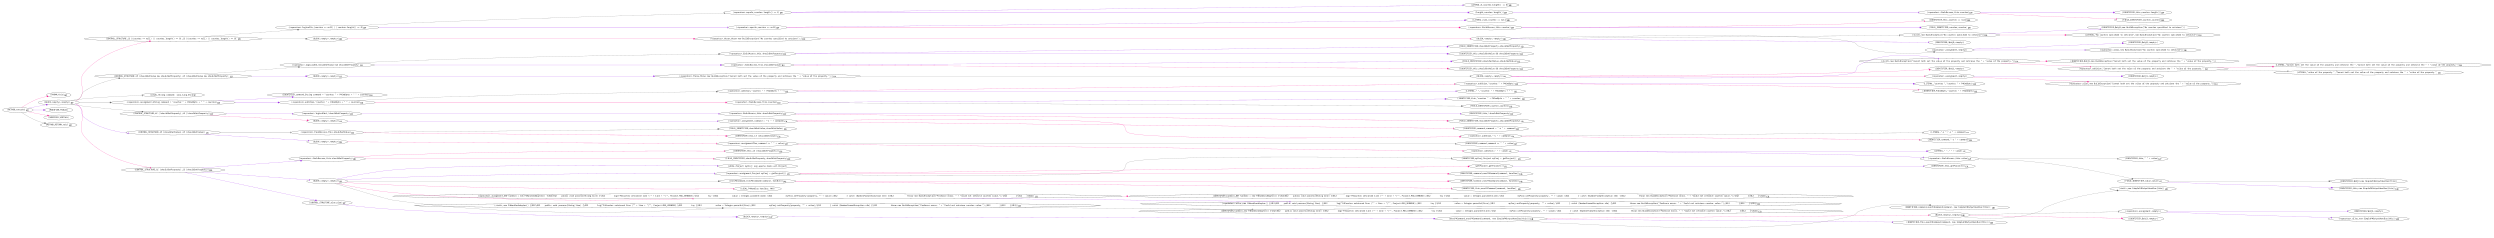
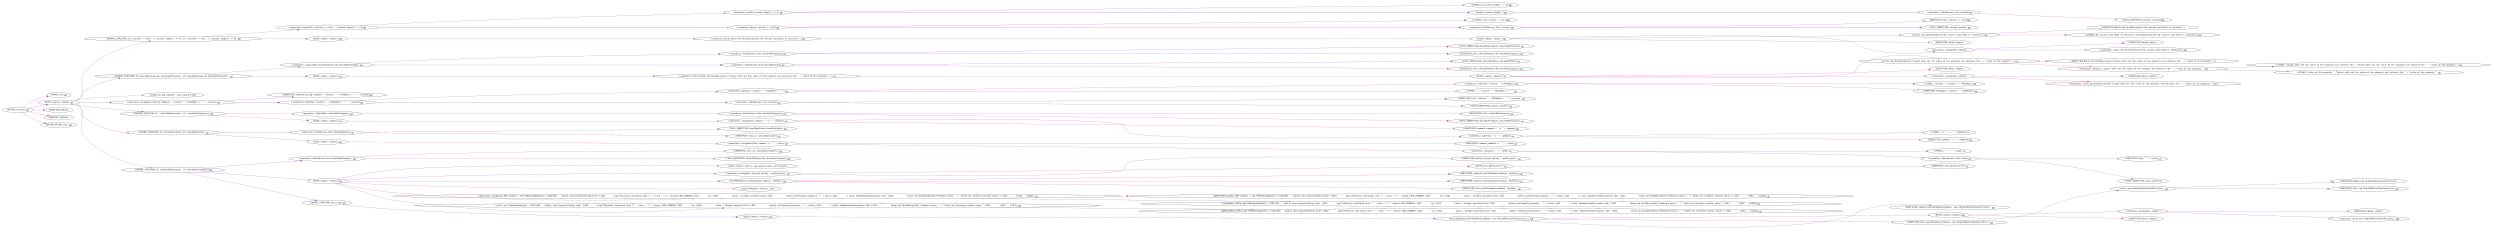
(2143, 12) -> none
(1124, 174) -> (1122, 178)
(2249, 181) -> (2252, 185)
(2249, 185) -> (2252, 189)
